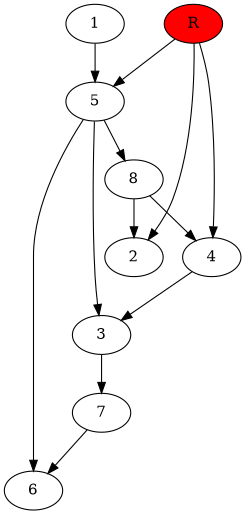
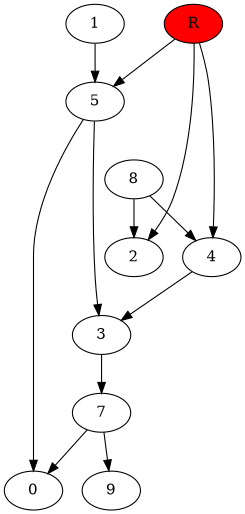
(112, 136) -> none
(33, 491) -> (33, 491)
none -> (111, 491)
